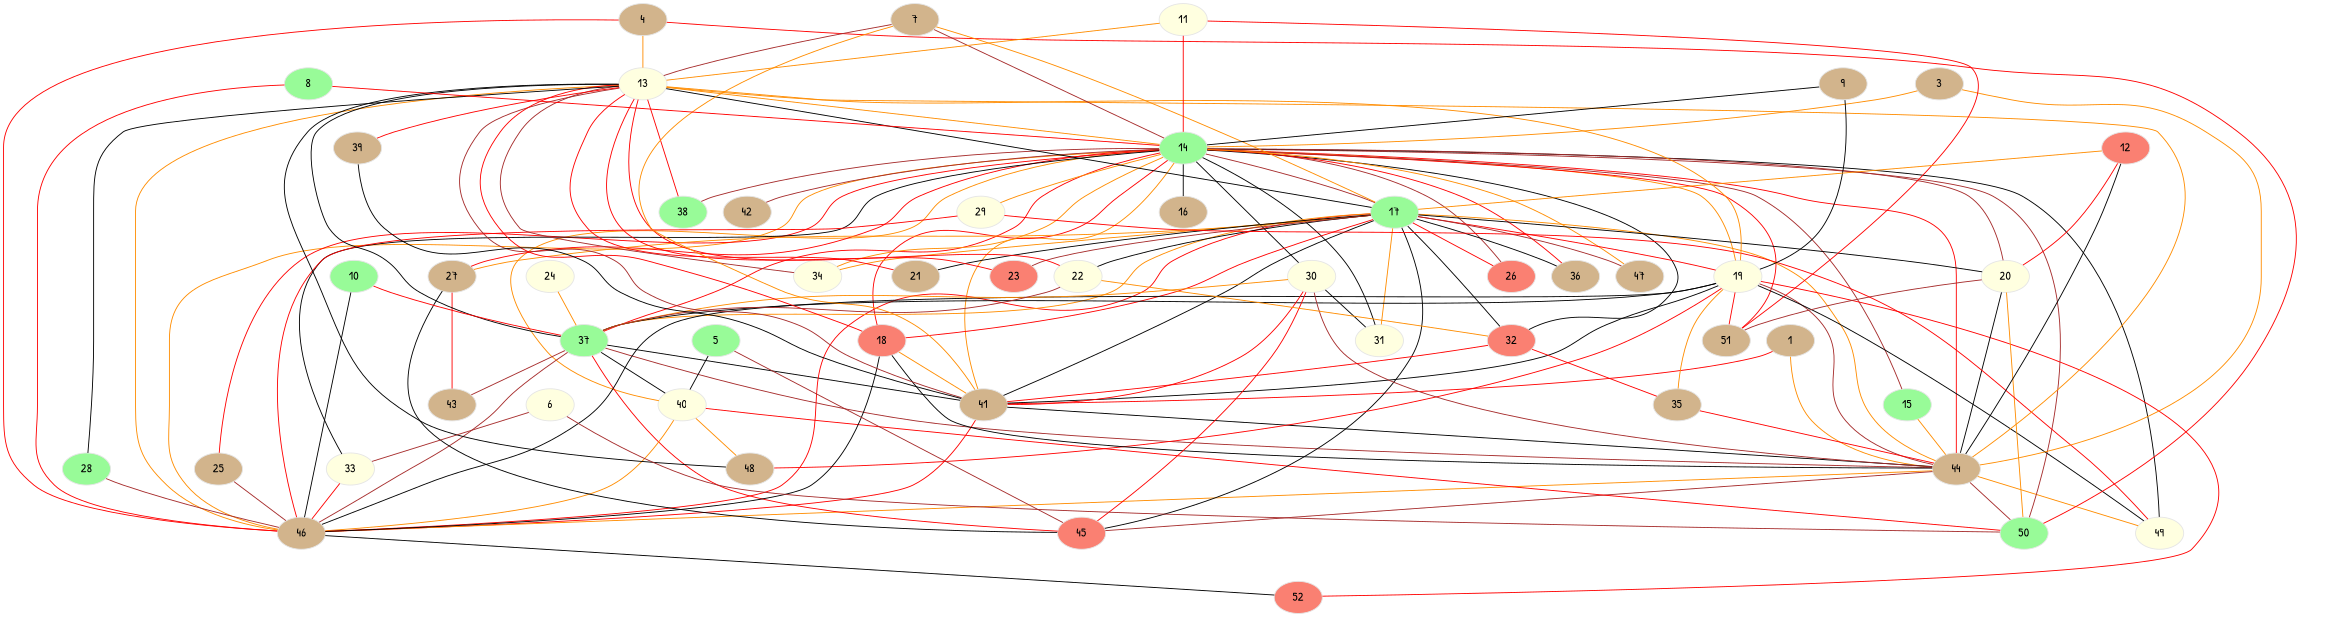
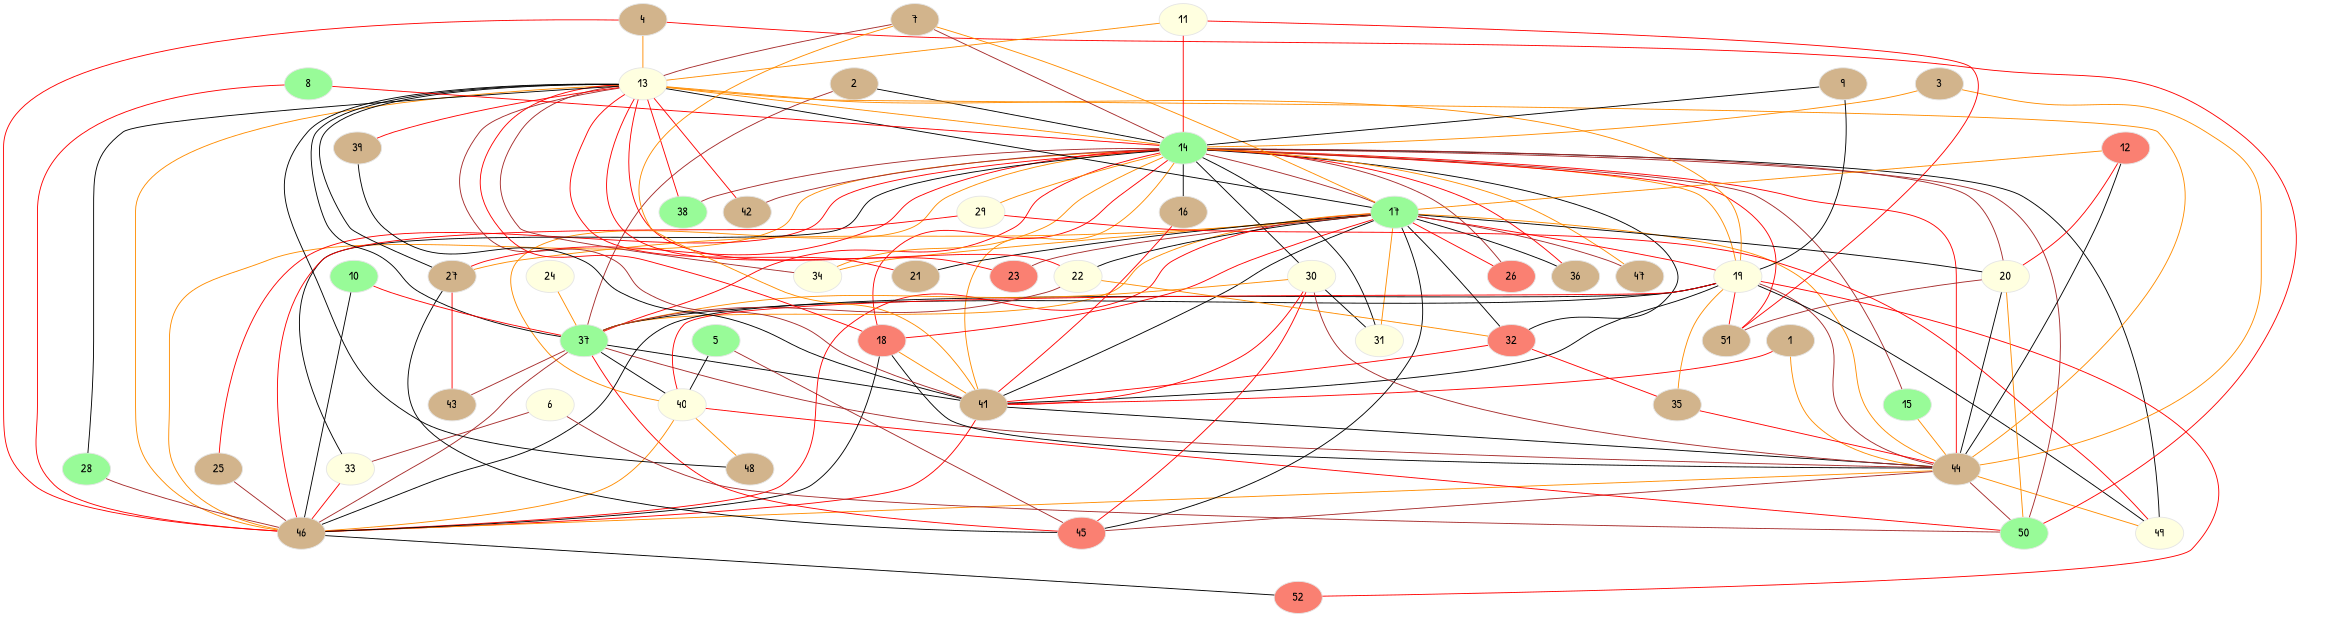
none -> (854, 84)
none -> (322, 140)
none -> (695, 148)
none -> (1080, 321)
(1259, 429) -> (1166, 297)
